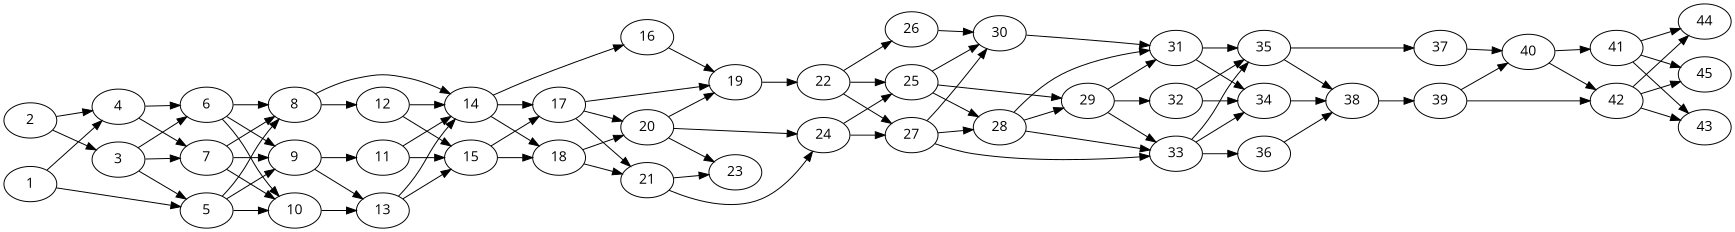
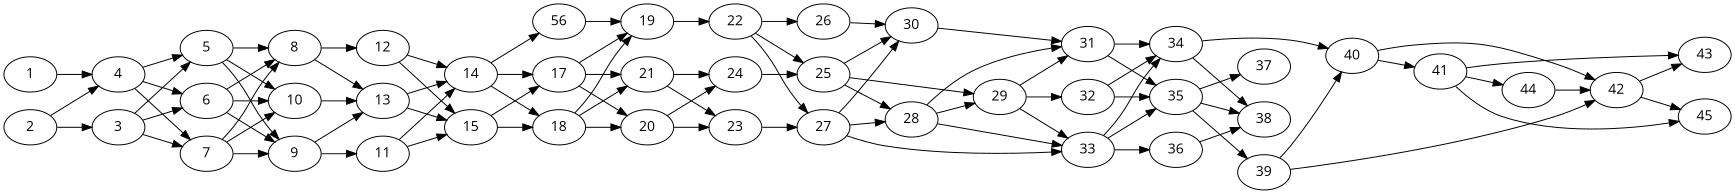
(647, 37) -> (559, 22)
(1480, 50) -> (1261, 38)
(1655, 67) -> (1568, 90)
(378, 75) -> (335, 72)
(1391, 101) -> (1214, 129)
(687, 107) -> (600, 81)
(863, 135) -> (775, 127)
(114, 197) -> (158, 63)
